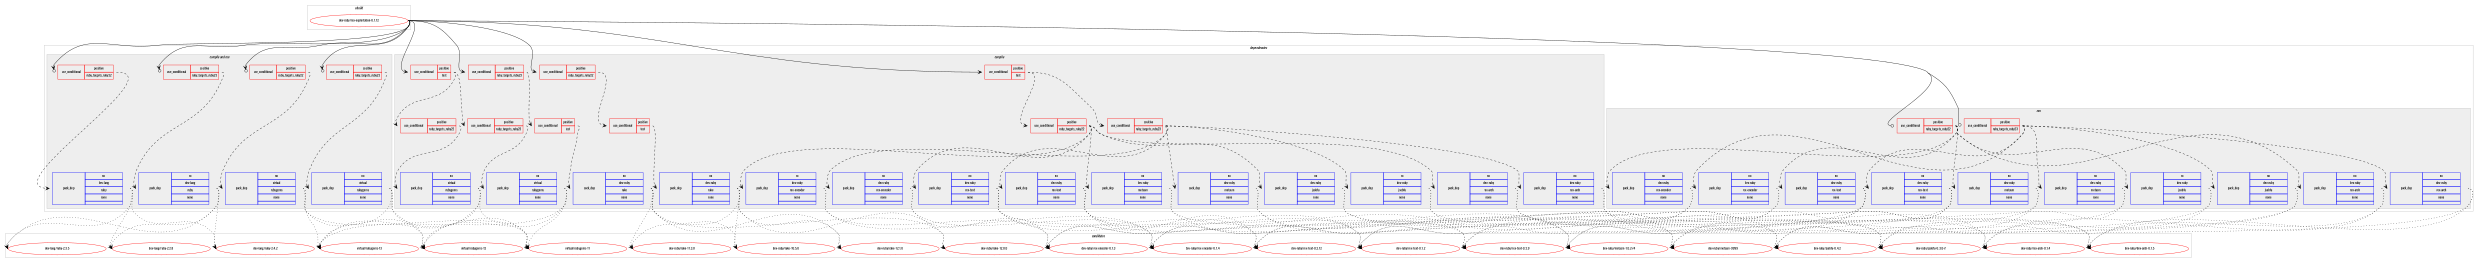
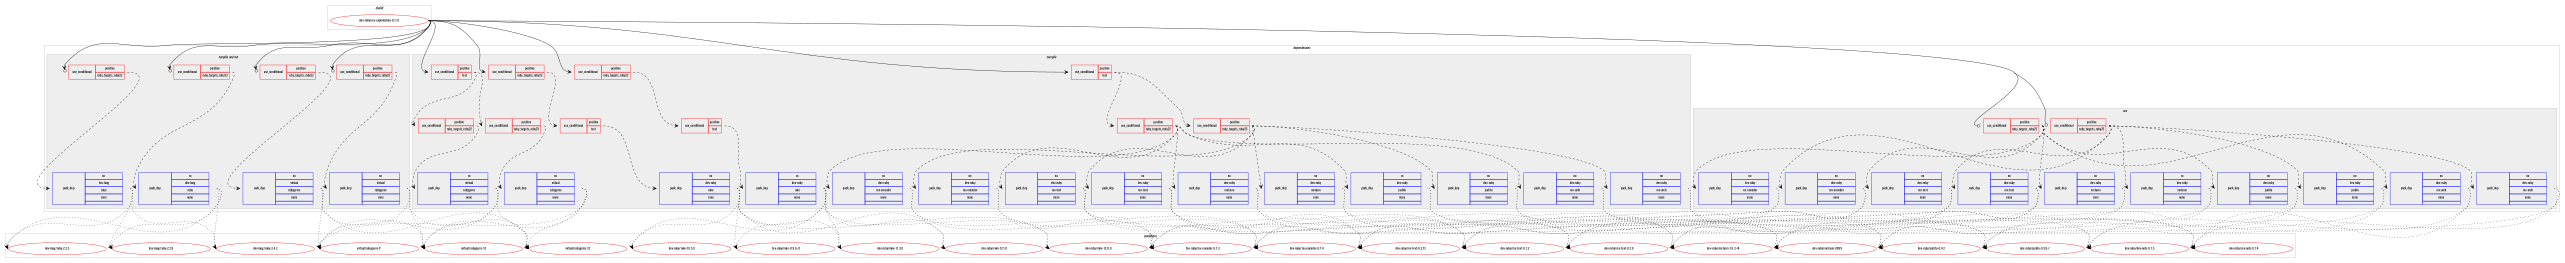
none -> (786, 249)
